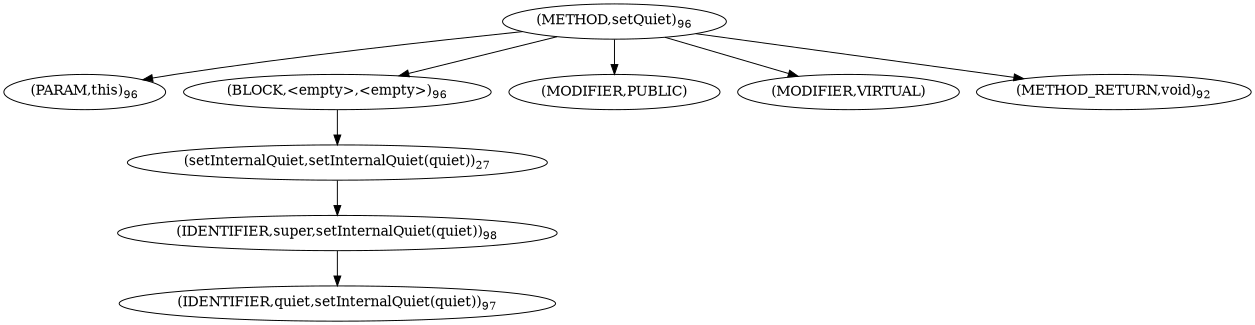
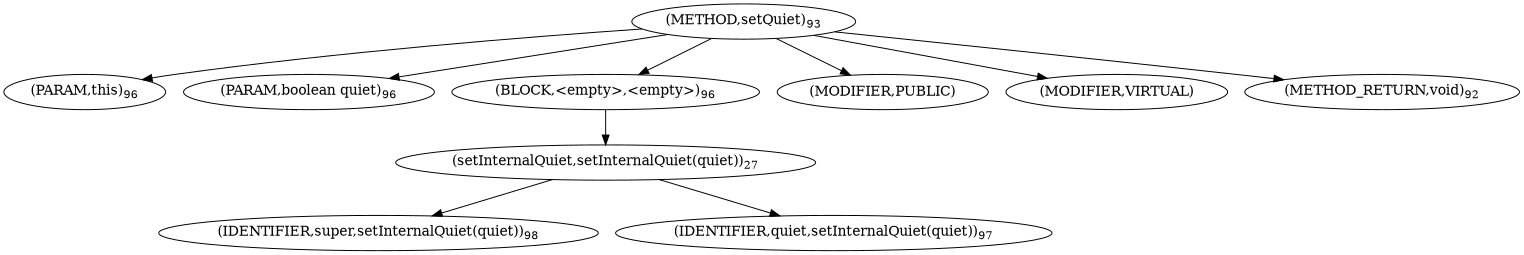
(685, 20) -> (814, 20)
none -> (309, 92)
(337, 263) -> (715, 196)
